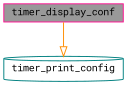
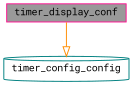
(64, 69) -> (66, 69)
